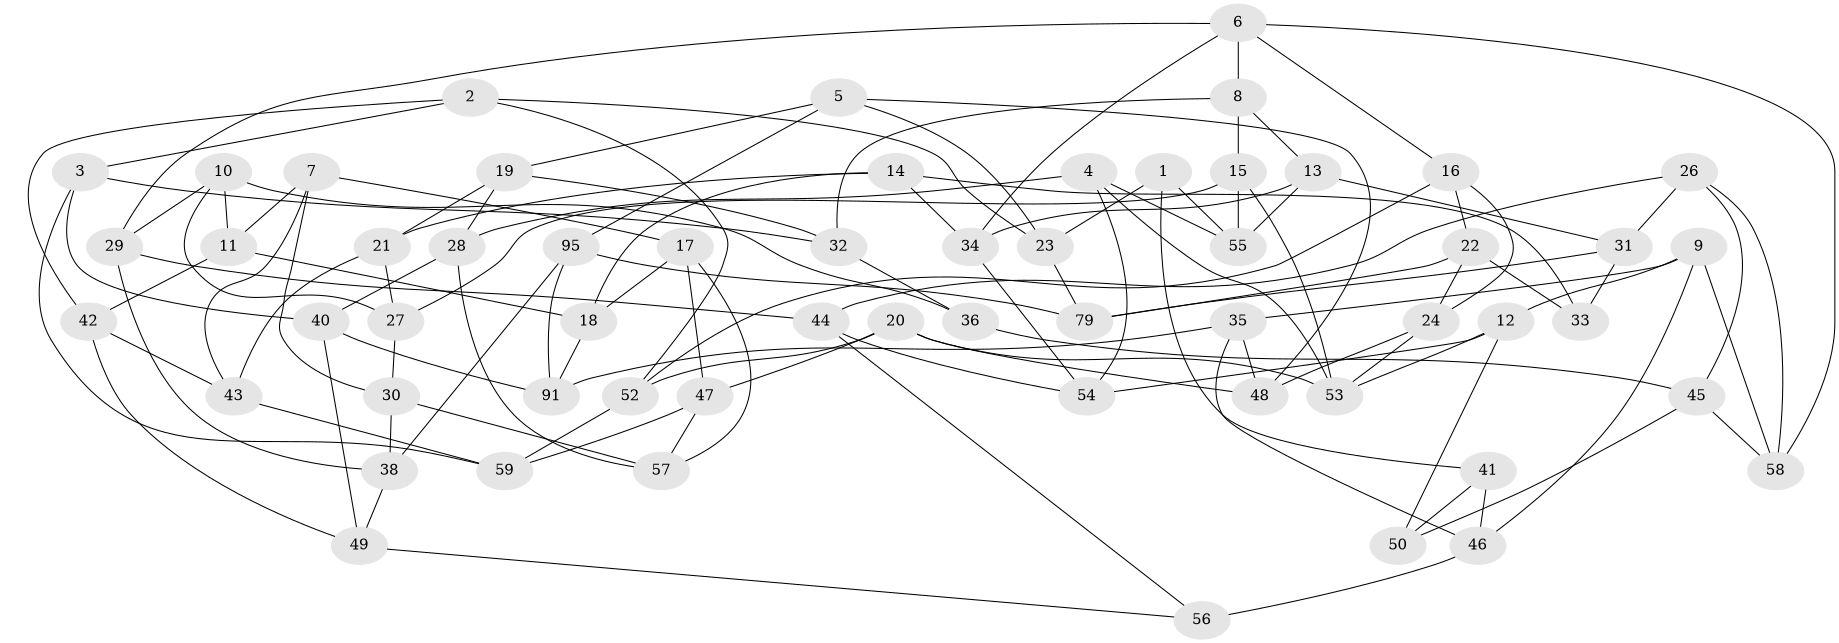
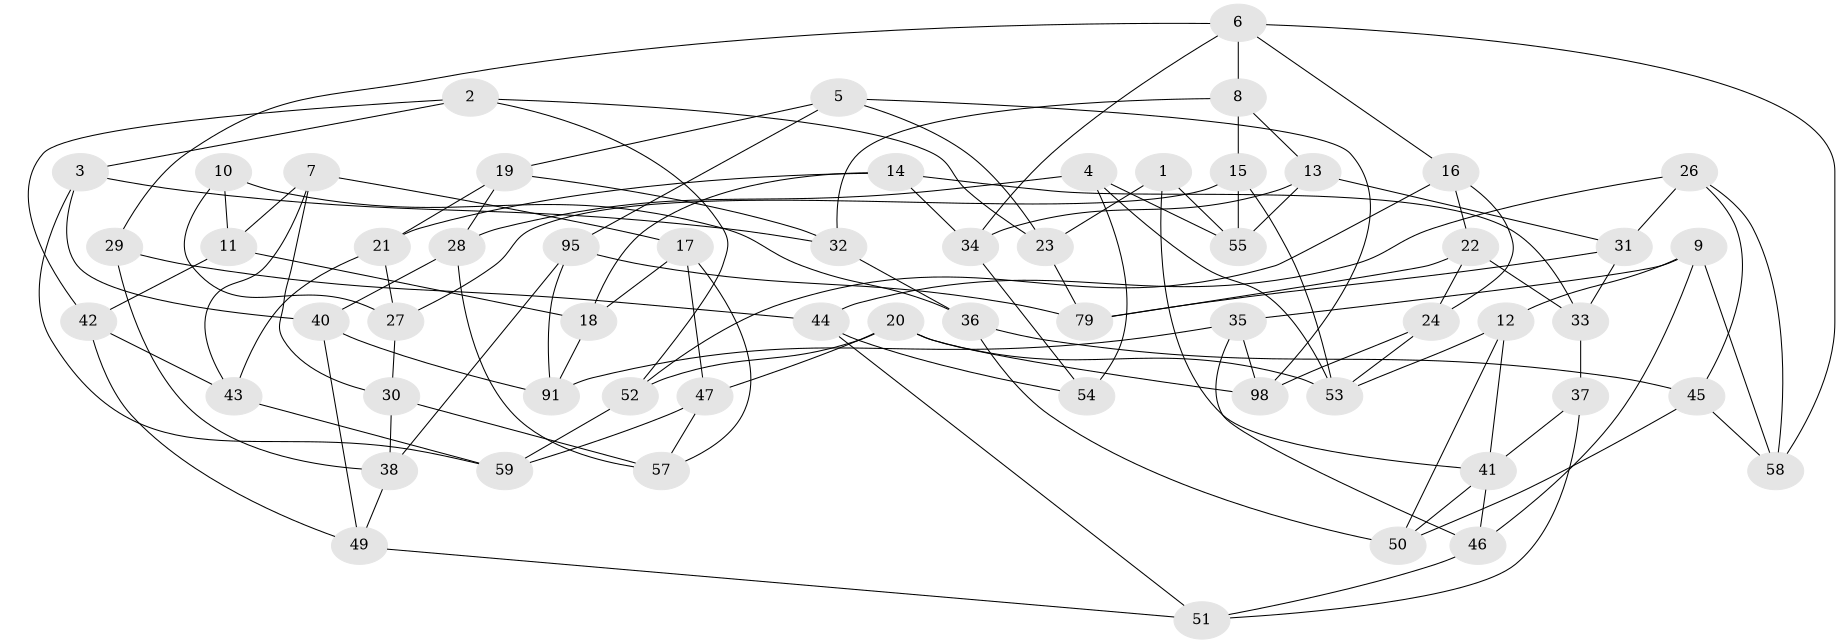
(169, 210) -> none
(1300, 366) -> (1497, 396)
(1260, 396) -> (1260, 396)
none -> (1581, 396)
none -> (1157, 473)
(1202, 620) -> (1202, 620)
